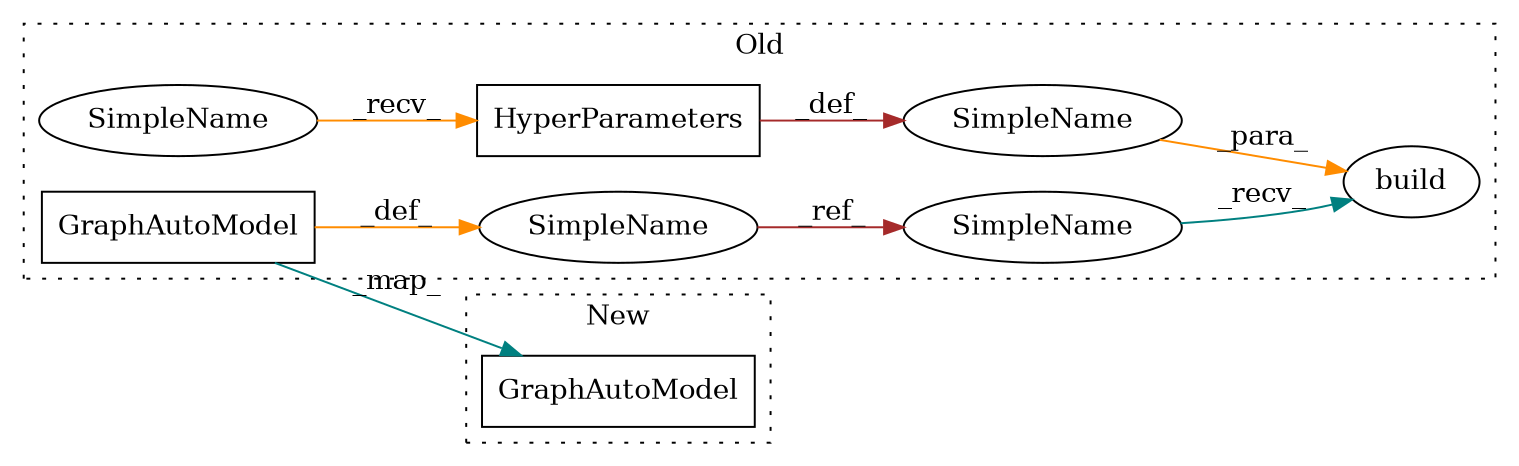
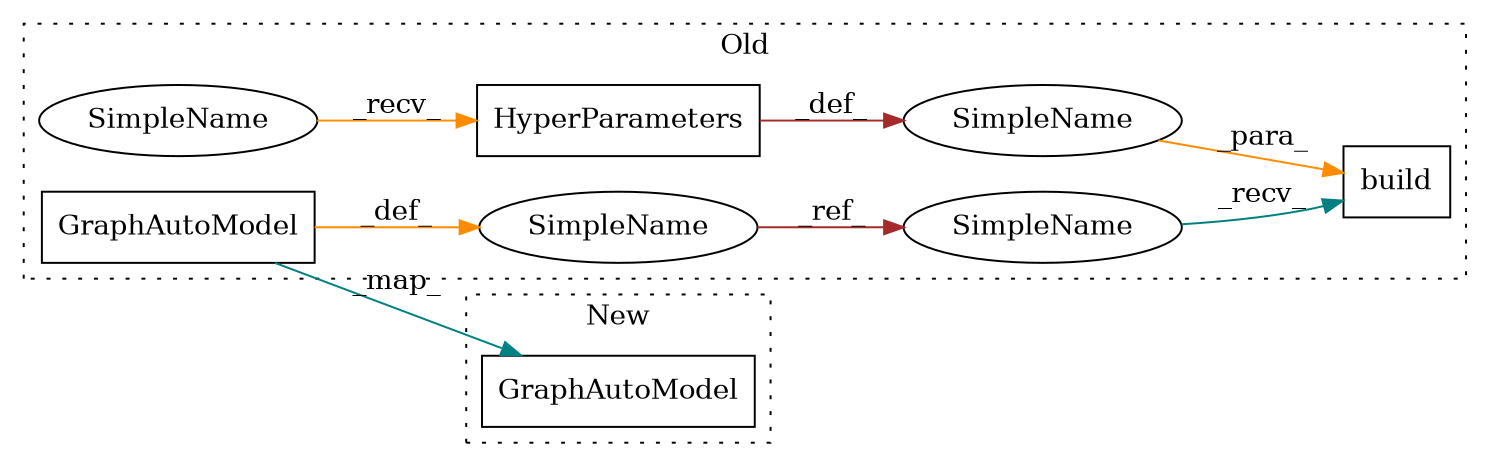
(1412, 182) -> (1397, 182)
